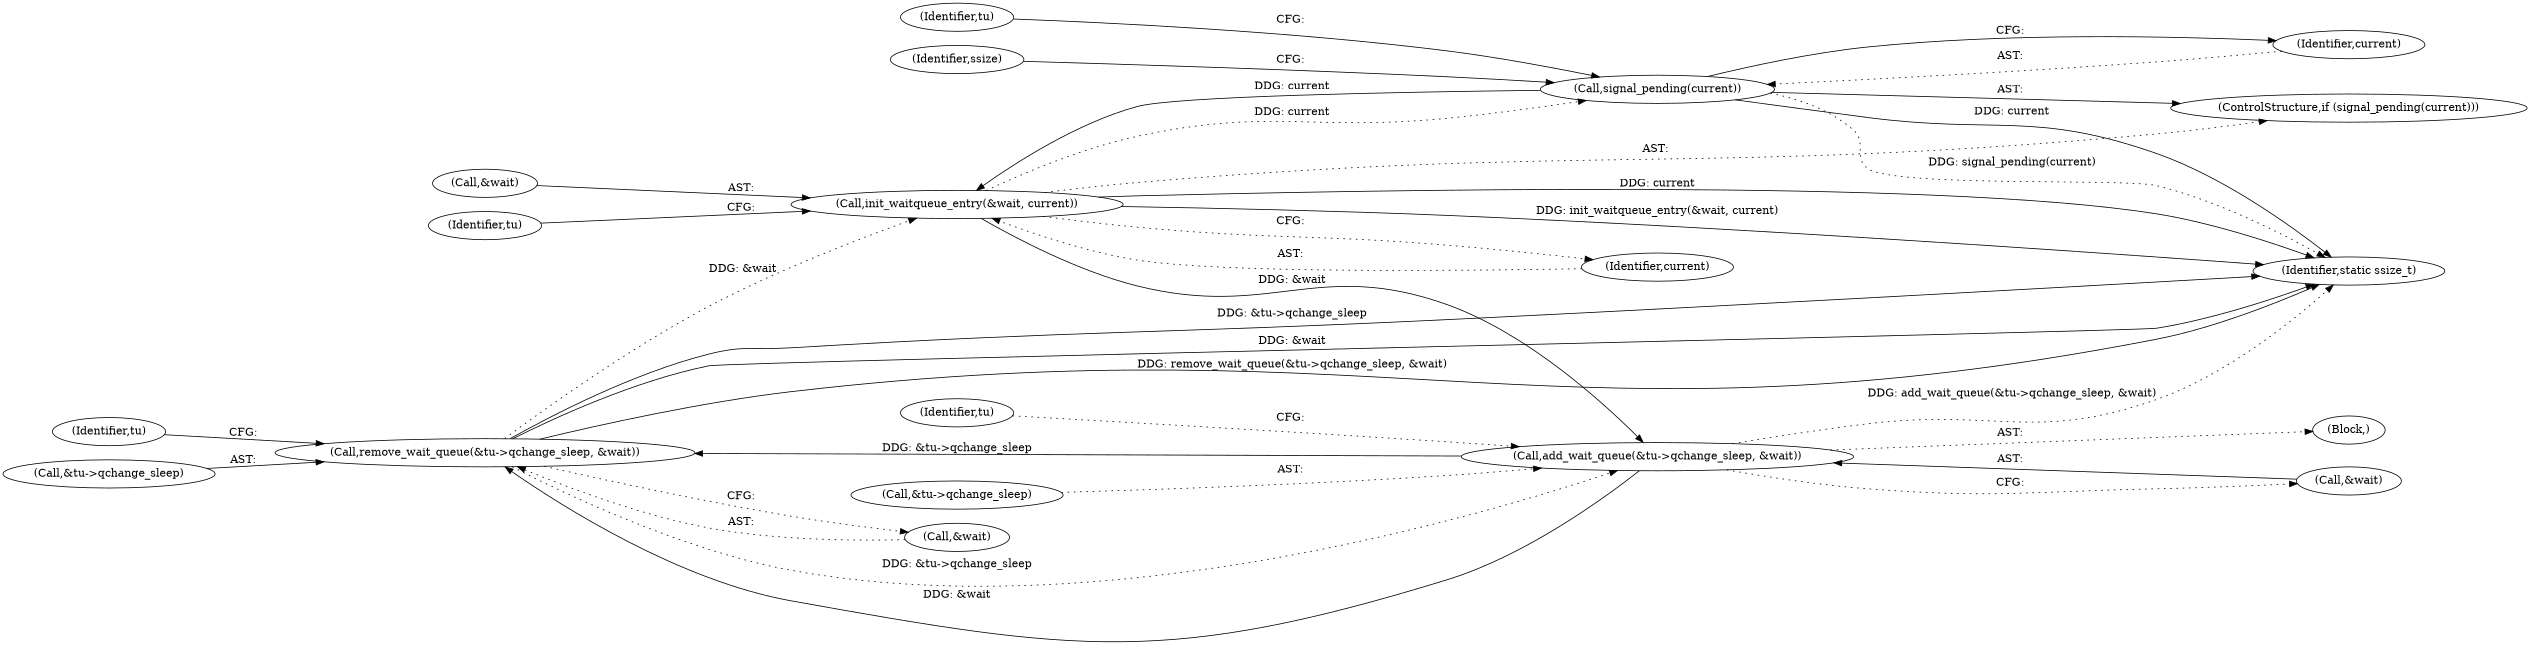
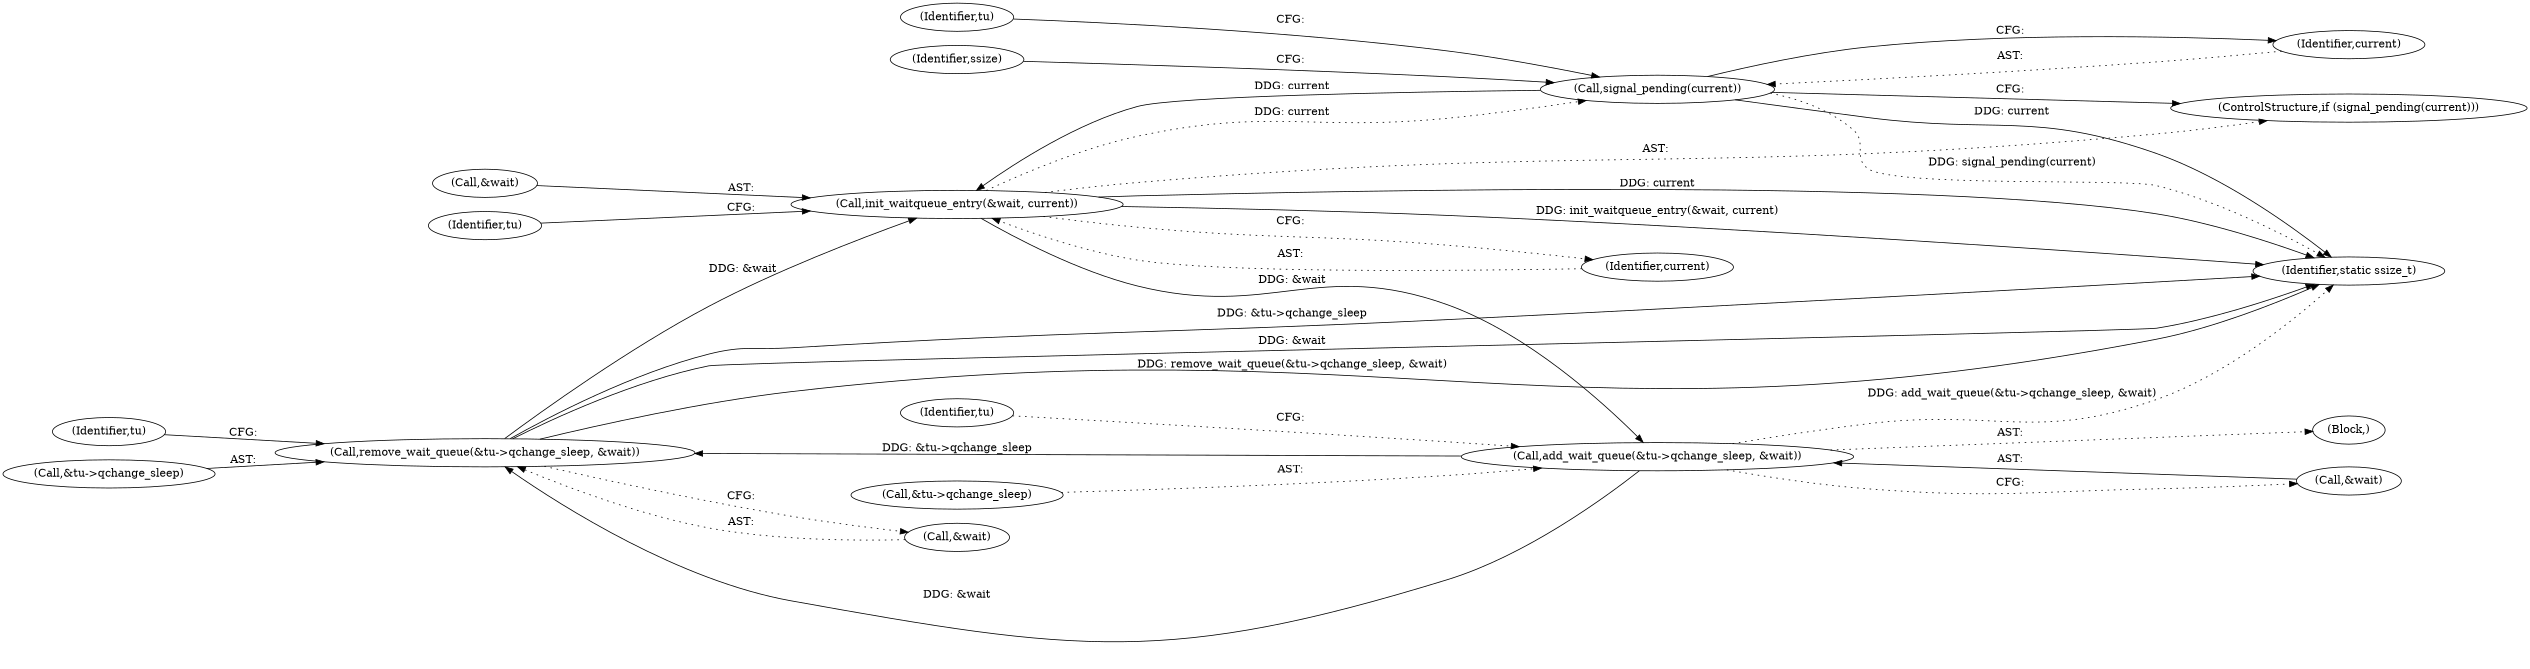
(2012, 90) -> (2012, 90)
(698, 313) -> (698, 313)
(1057, 583) -> none
